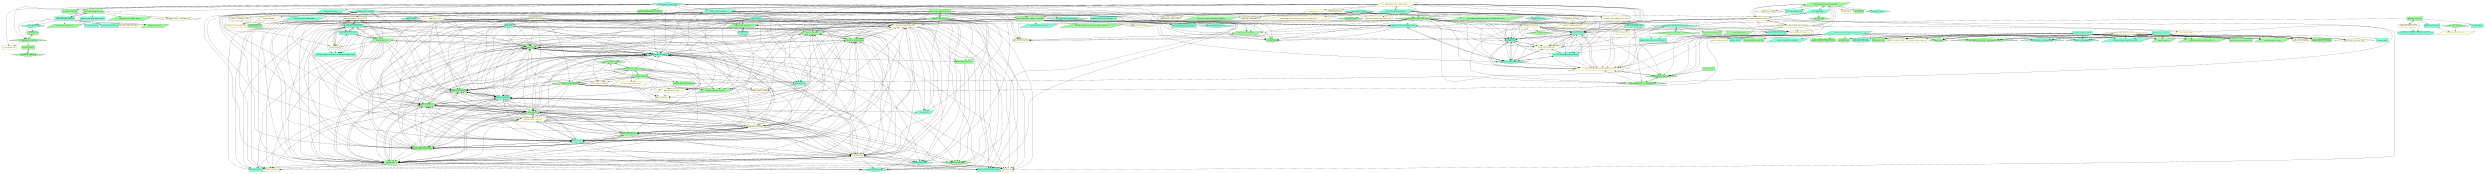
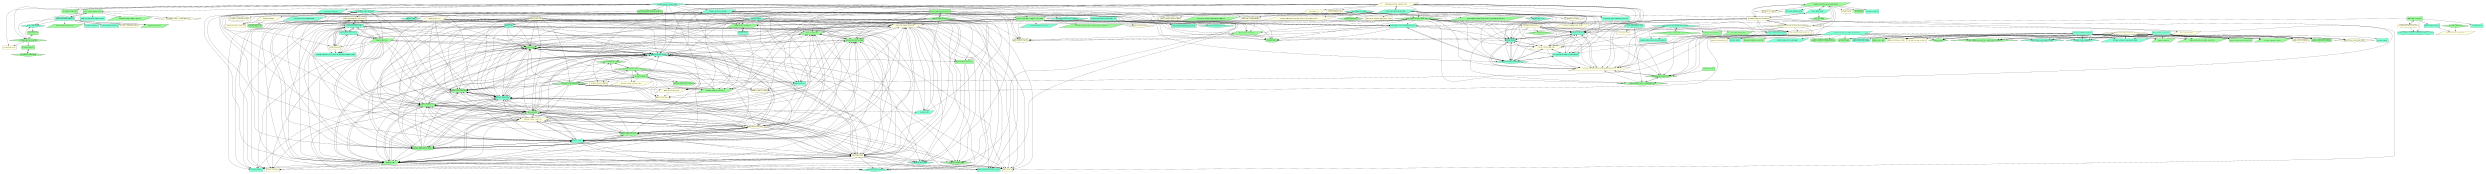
(1878, 12) -> (1872, 12)
(1616, 19) -> (1616, 19)
